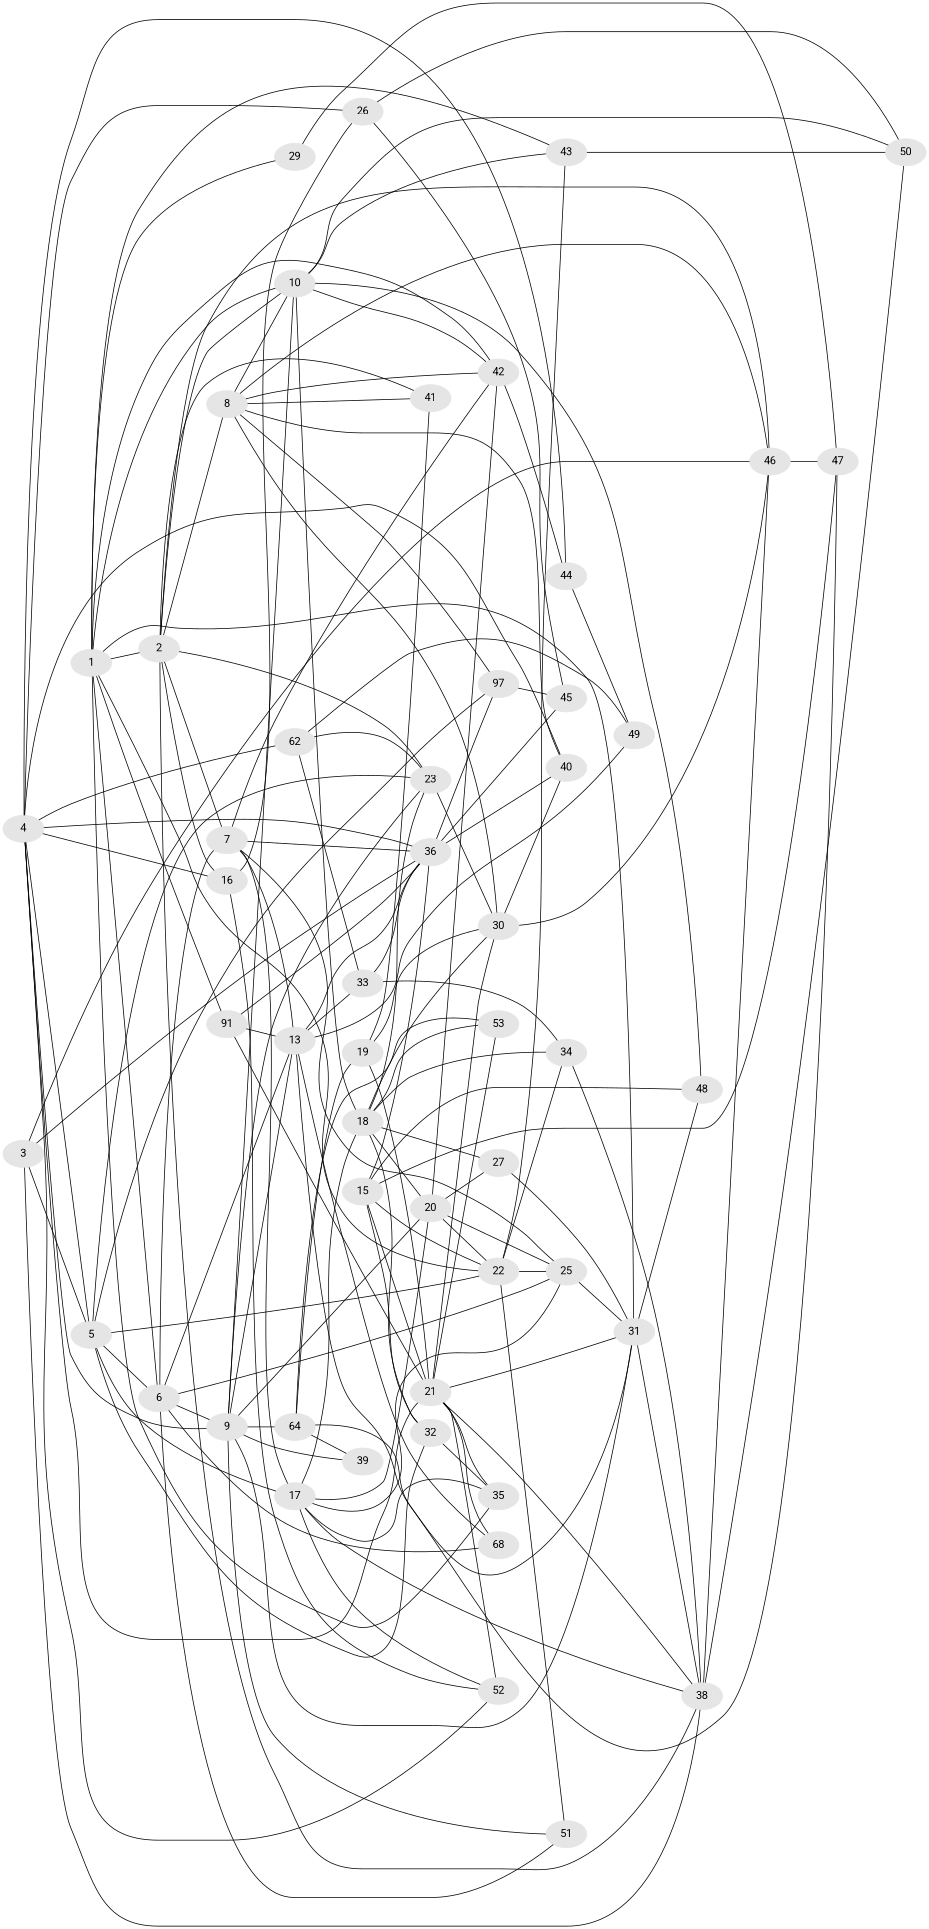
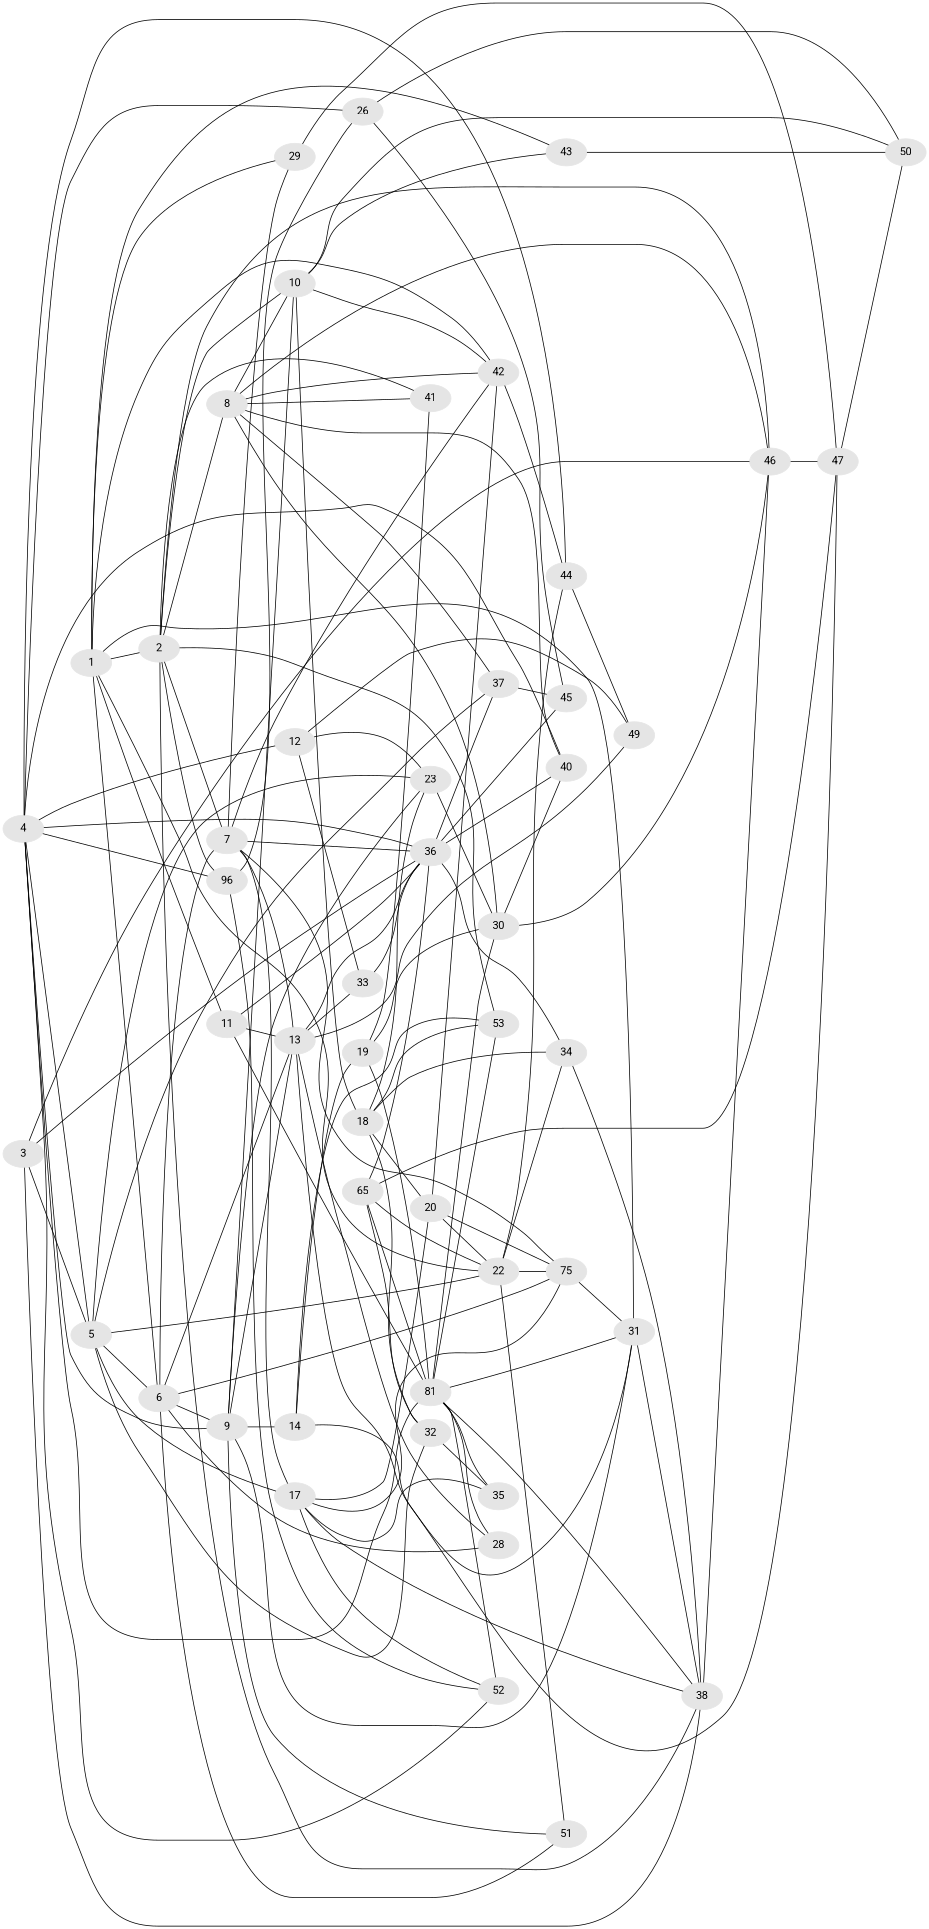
(140, 442) -> none
none -> (245, 496)
(499, 684) -> (499, 684)
(306, 686) -> (429, 728)
(541, 741) -> (534, 941)
(295, 742) -> (295, 742)
(227, 881) -> (227, 881)
(818, 926) -> (872, 307)
(474, 988) -> (495, 961)
(418, 1017) -> none
(227, 1024) -> (227, 1024)
(702, 1090) -> none
(499, 1163) -> none
(363, 1192) -> (363, 1192)
(566, 1272) -> (566, 1272)
(329, 1291) -> none
(120, 1297) -> none
(333, 1313) -> none
(431, 1392) -> (431, 1392)
(295, 1427) -> (295, 1427)
(363, 1462) -> none
(499, 1545) -> (499, 1545)
